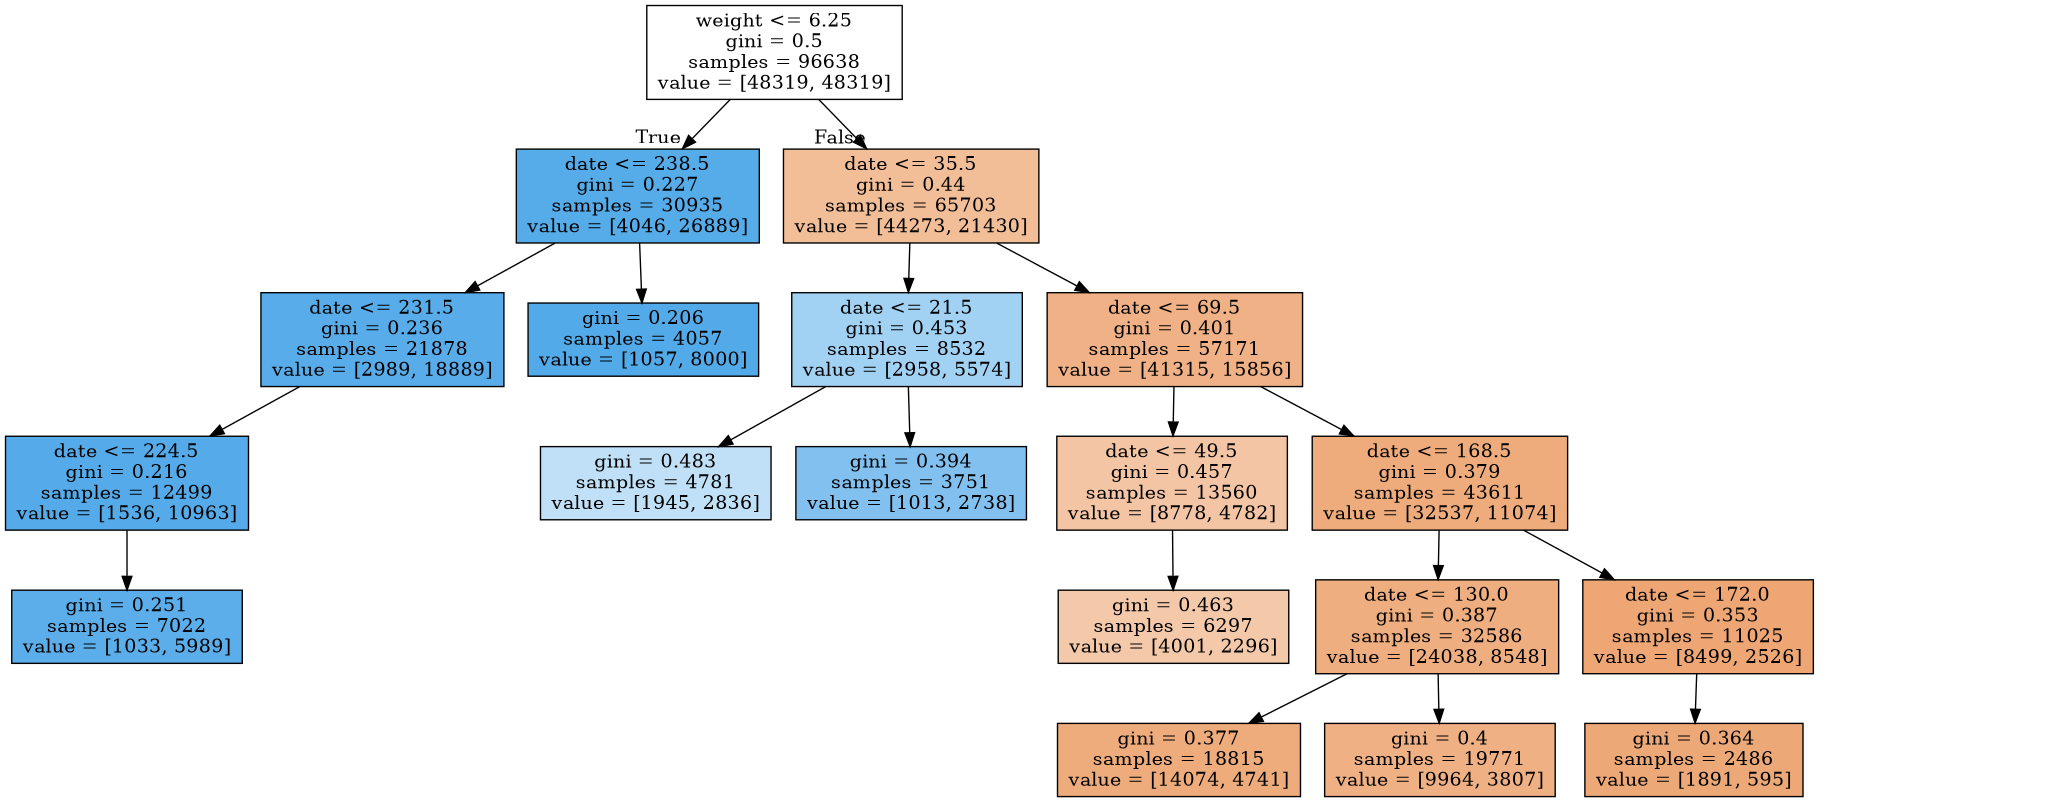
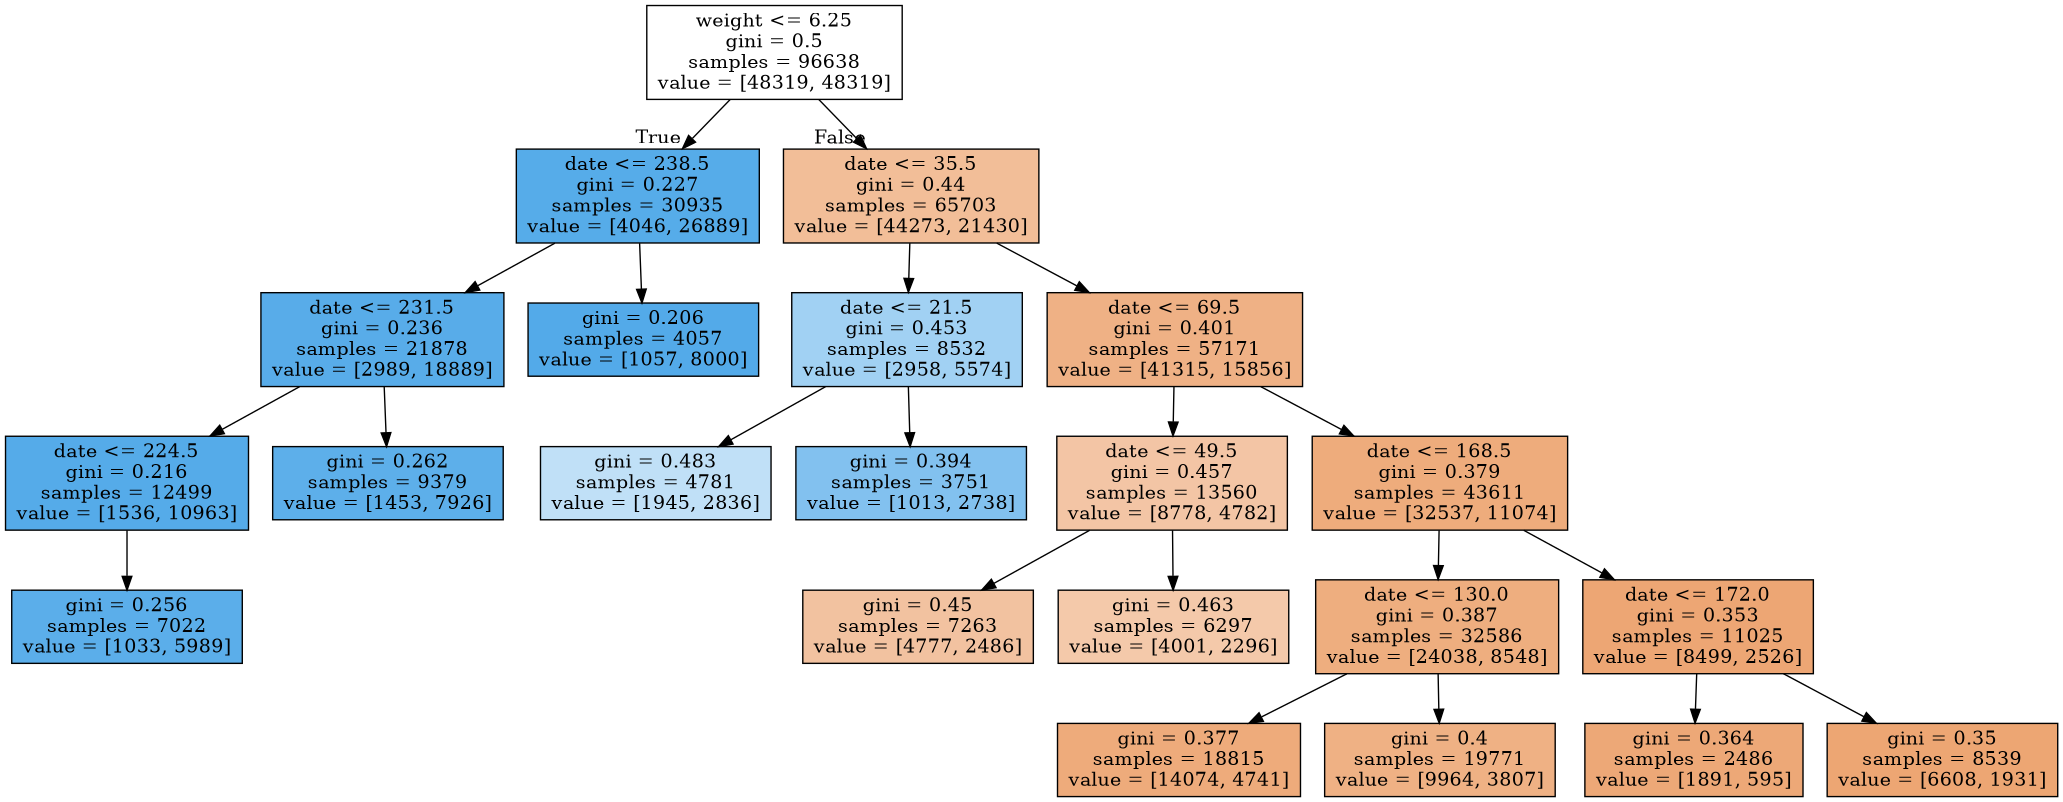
none -> (388, 483)
(127, 627) -> (127, 627)
none -> (918, 627)
none -> (1942, 760)
